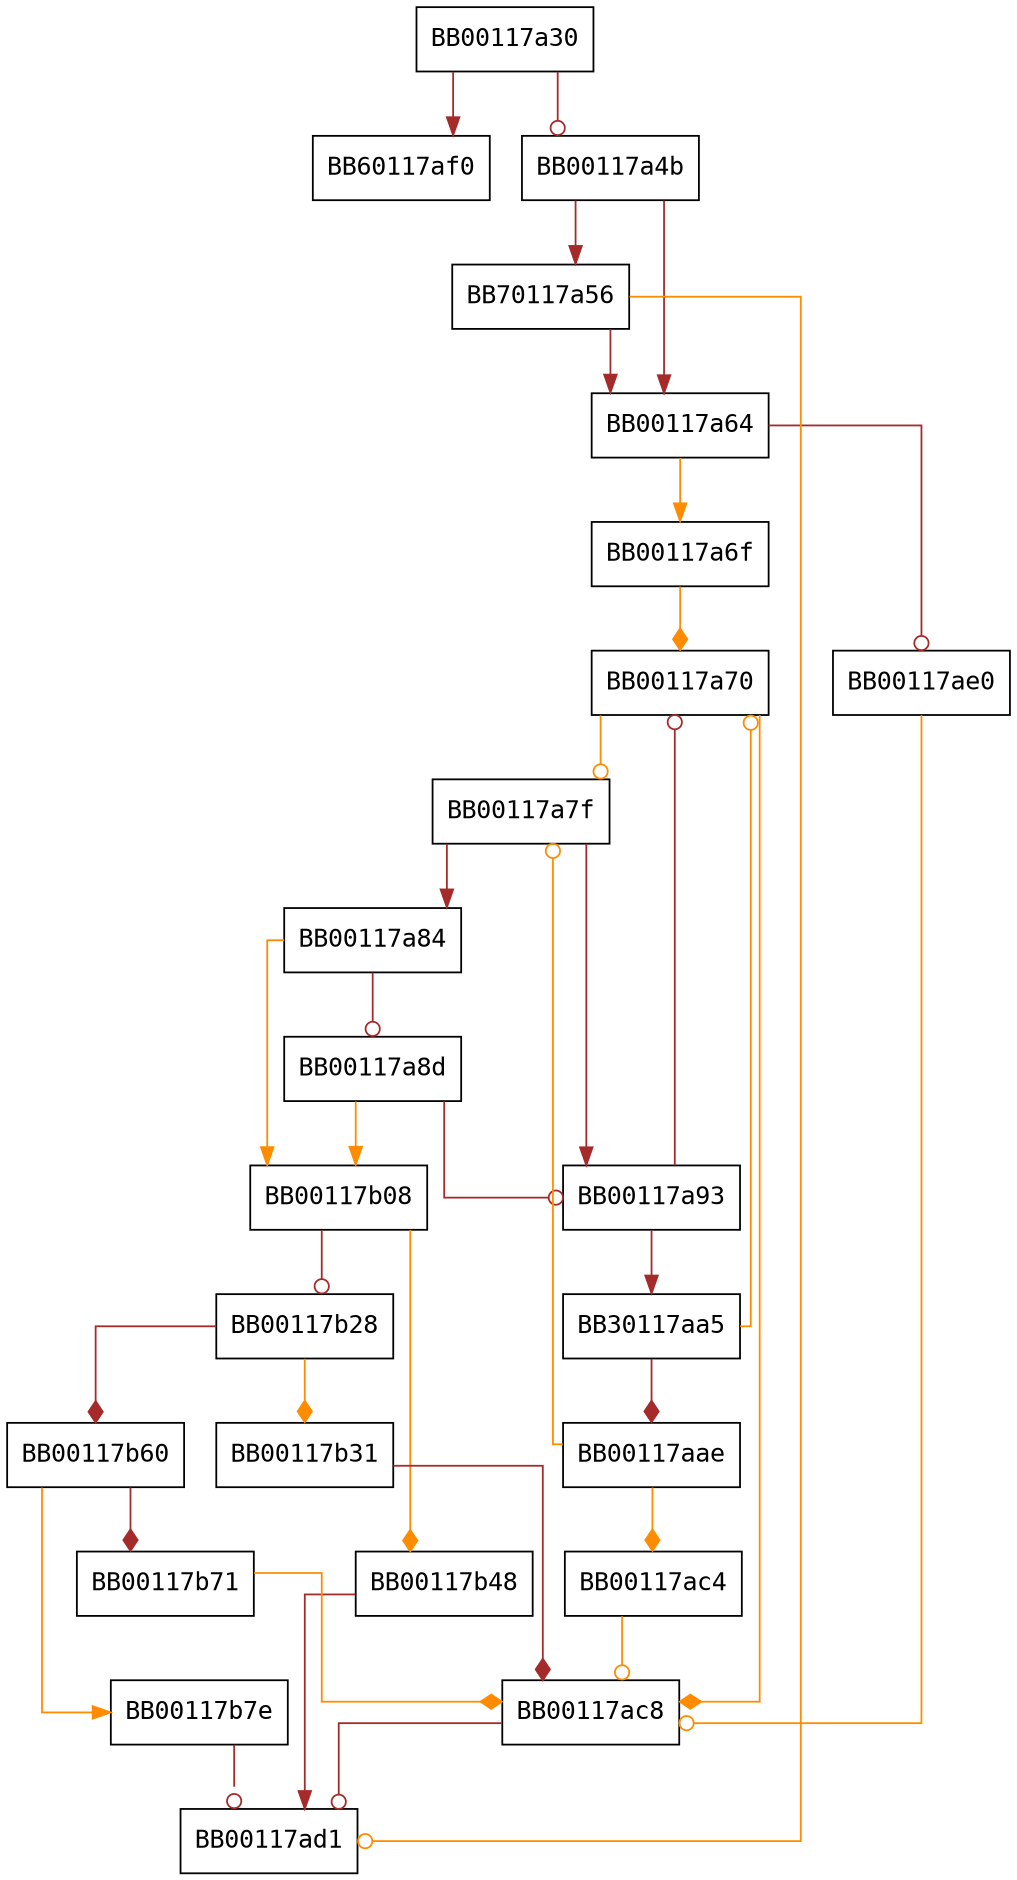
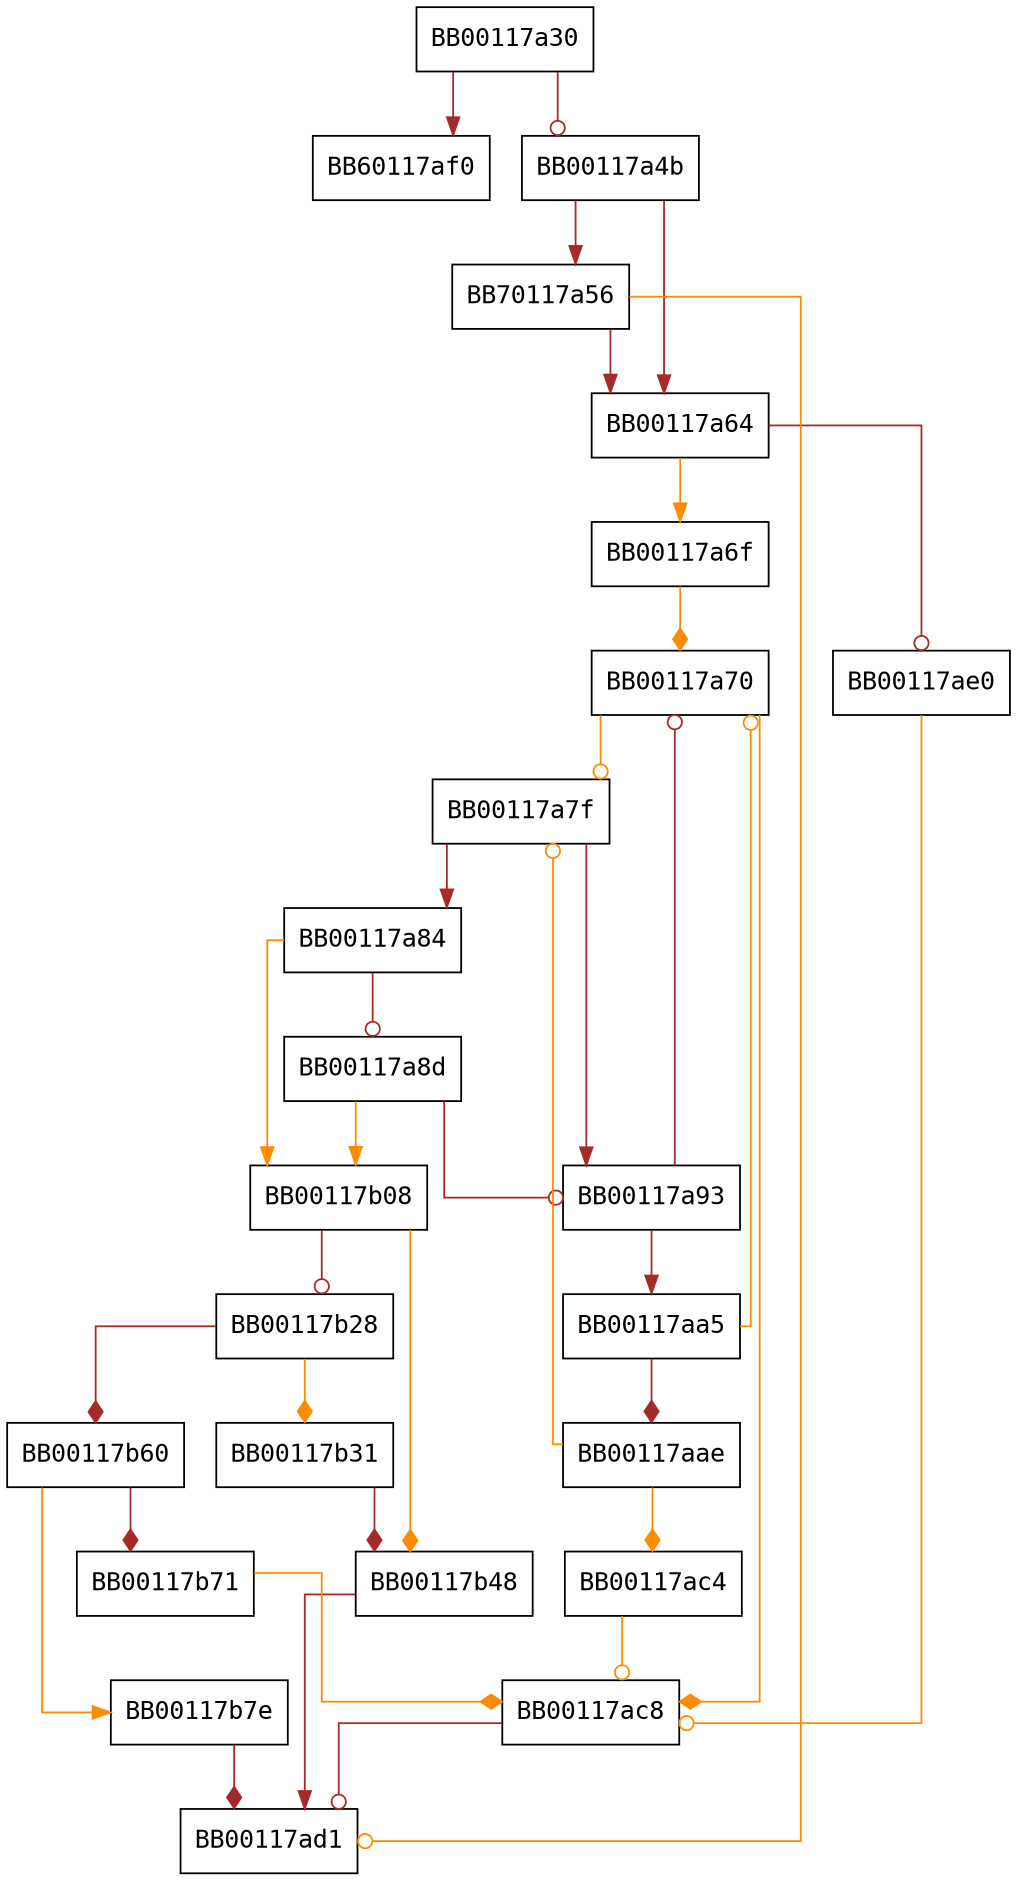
(652, 1326) -> (652, 1326)
(543, 1488) -> (374, 1508)
(234, 1766) -> (234, 1766)
